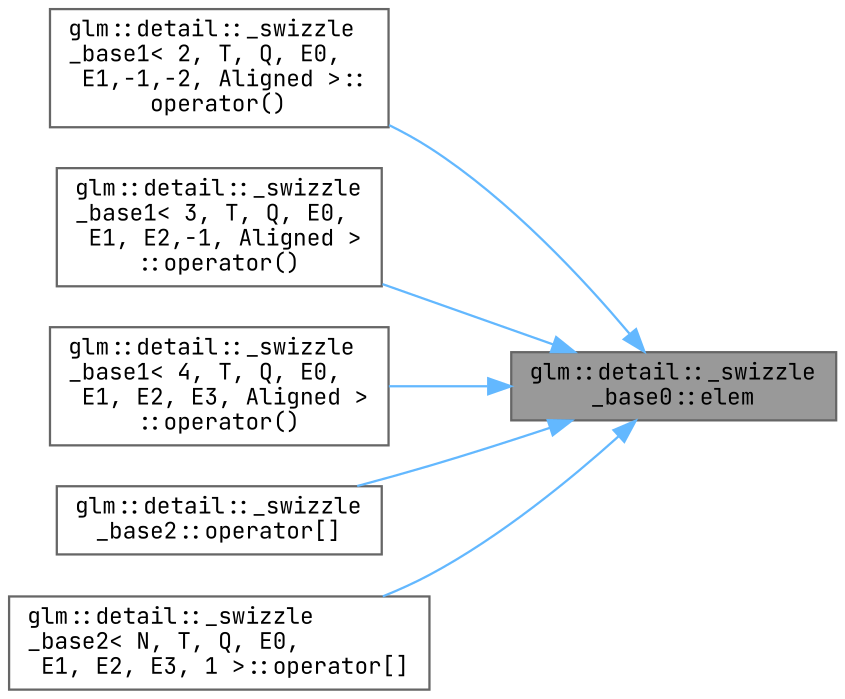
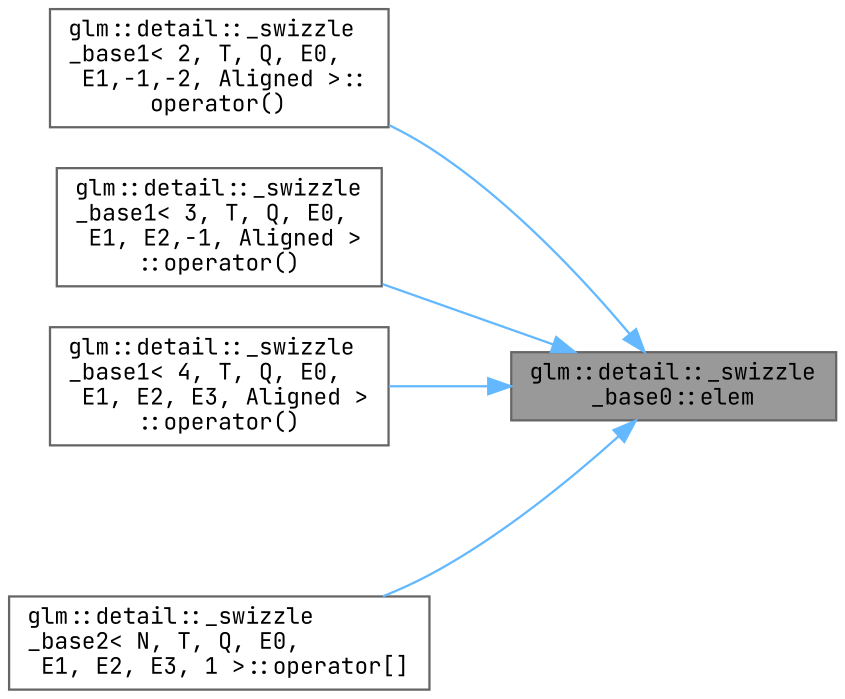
(219, 520) -> none
